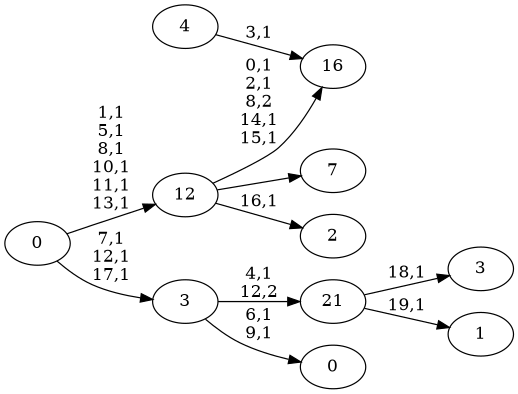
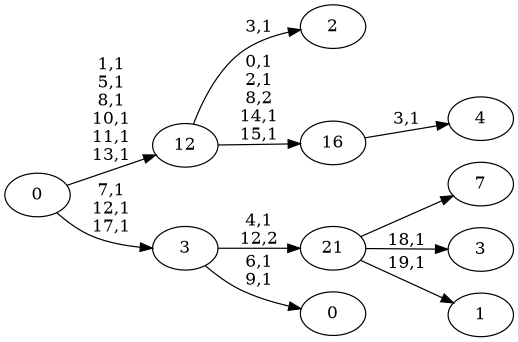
(253, 45) -> (401, 132)
(253, 184) -> (401, 219)
(259, 202) -> (259, 27)
